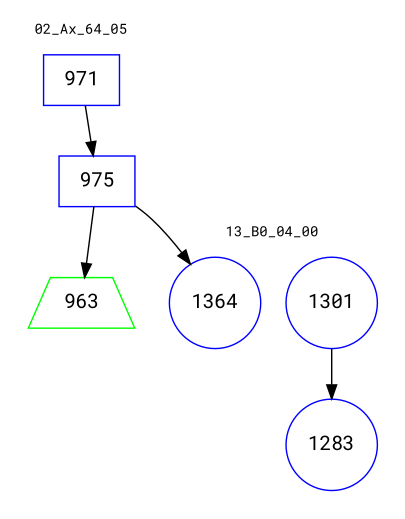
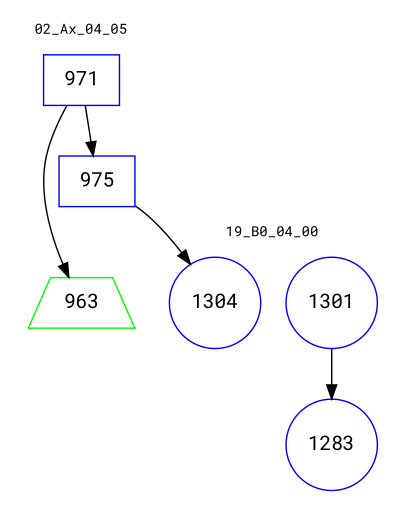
(82, 30) -> (82, 30)
(273, 233) -> (273, 233)
(90, 235) -> (44, 184)
(215, 303) -> (215, 303)
